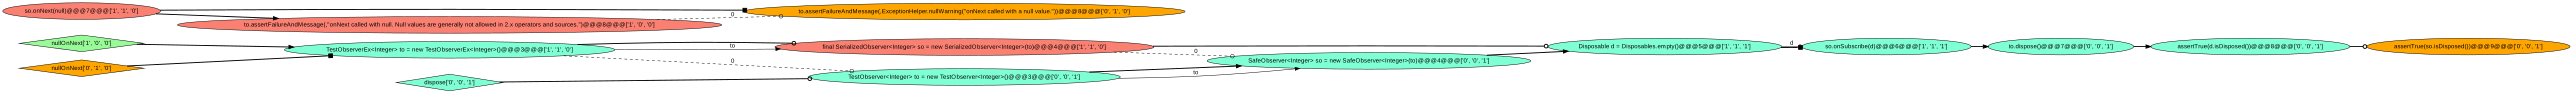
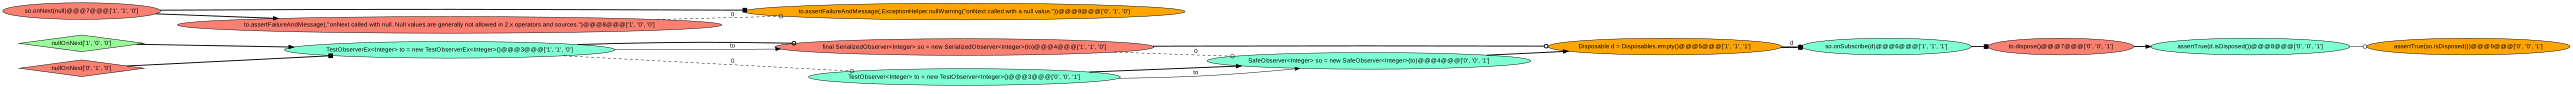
(1665, 47) -> (1665, 47)
(1977, 47) -> (1977, 47)
(2061, 47) -> (2061, 47)
(2356, 47) -> (2356, 47)
(82, 68) -> (82, 68)
(450, 83) -> none
